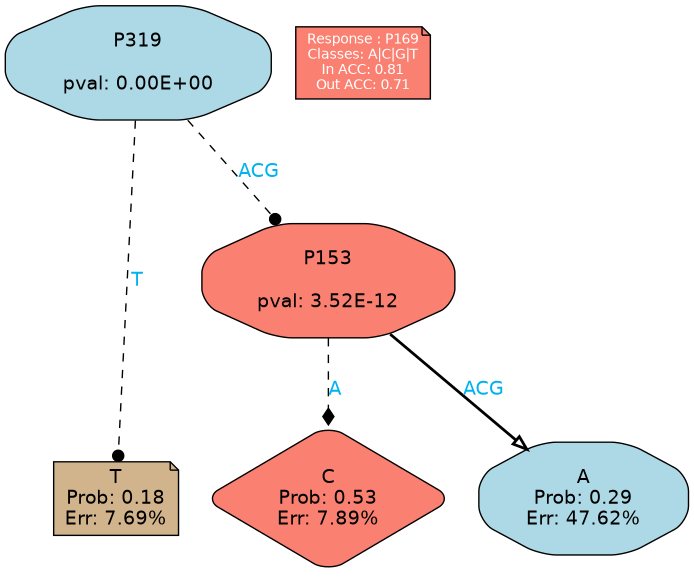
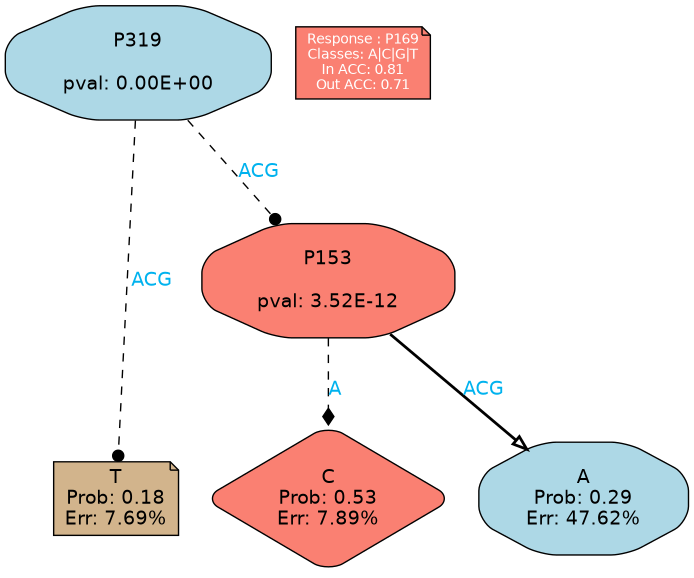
(138, 281) -> (152, 281)
